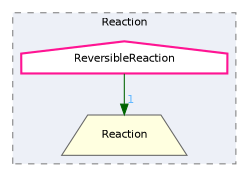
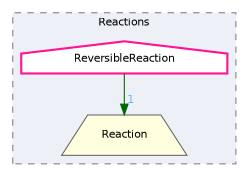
(124, 23) -> (124, 23)
